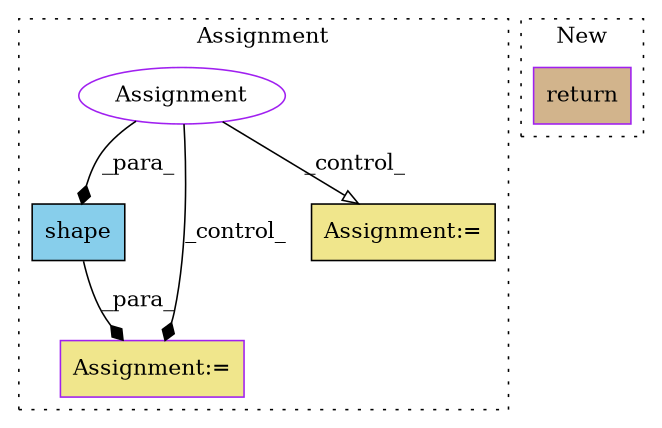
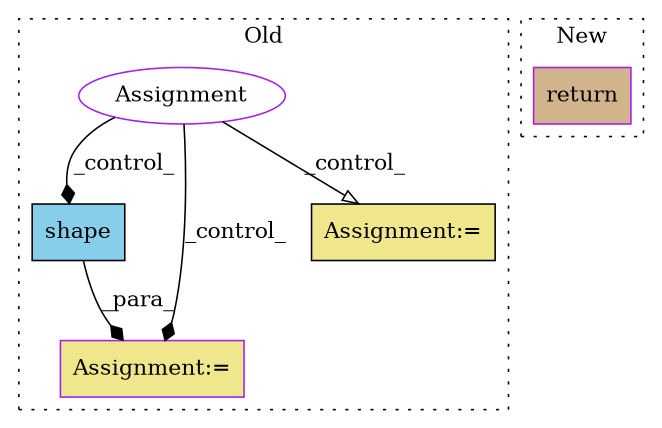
(264, 37) -> (264, 37)
(138, 164) -> (124, 164)
